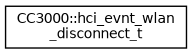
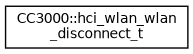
(96, 27) -> (97, 27)
